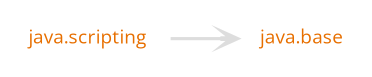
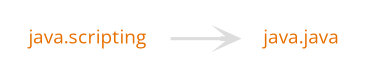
(302, 39) -> (302, 39)
